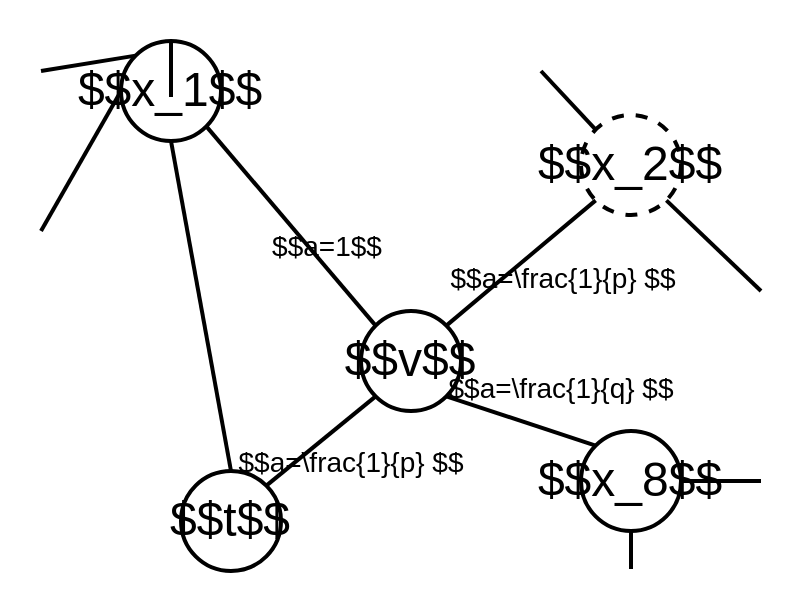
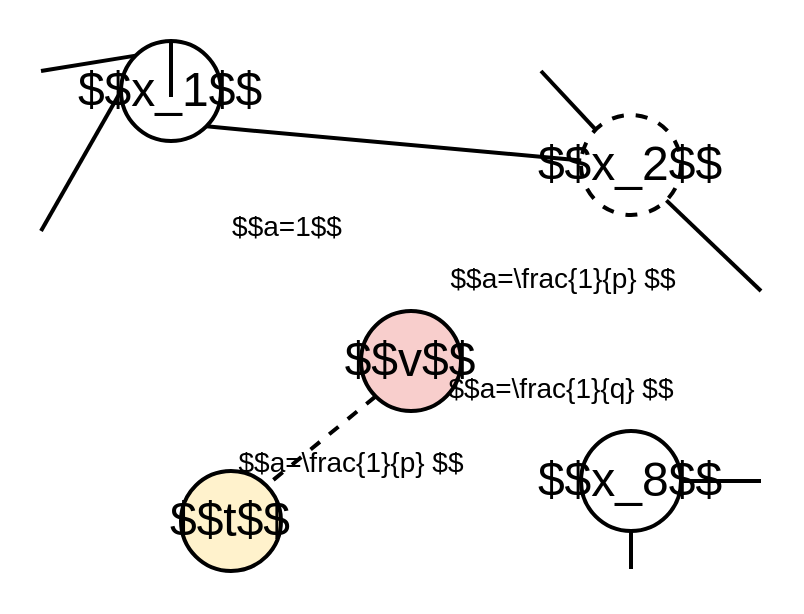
(291, 226) -> (394, 143)
(327, 247) -> (287, 227)
(521, 263) -> none
(201, 306) -> none
(411, 361) -> (411, 361)
(355, 413) -> (355, 413)
(521, 421) -> none
(231, 521) -> (231, 521)
